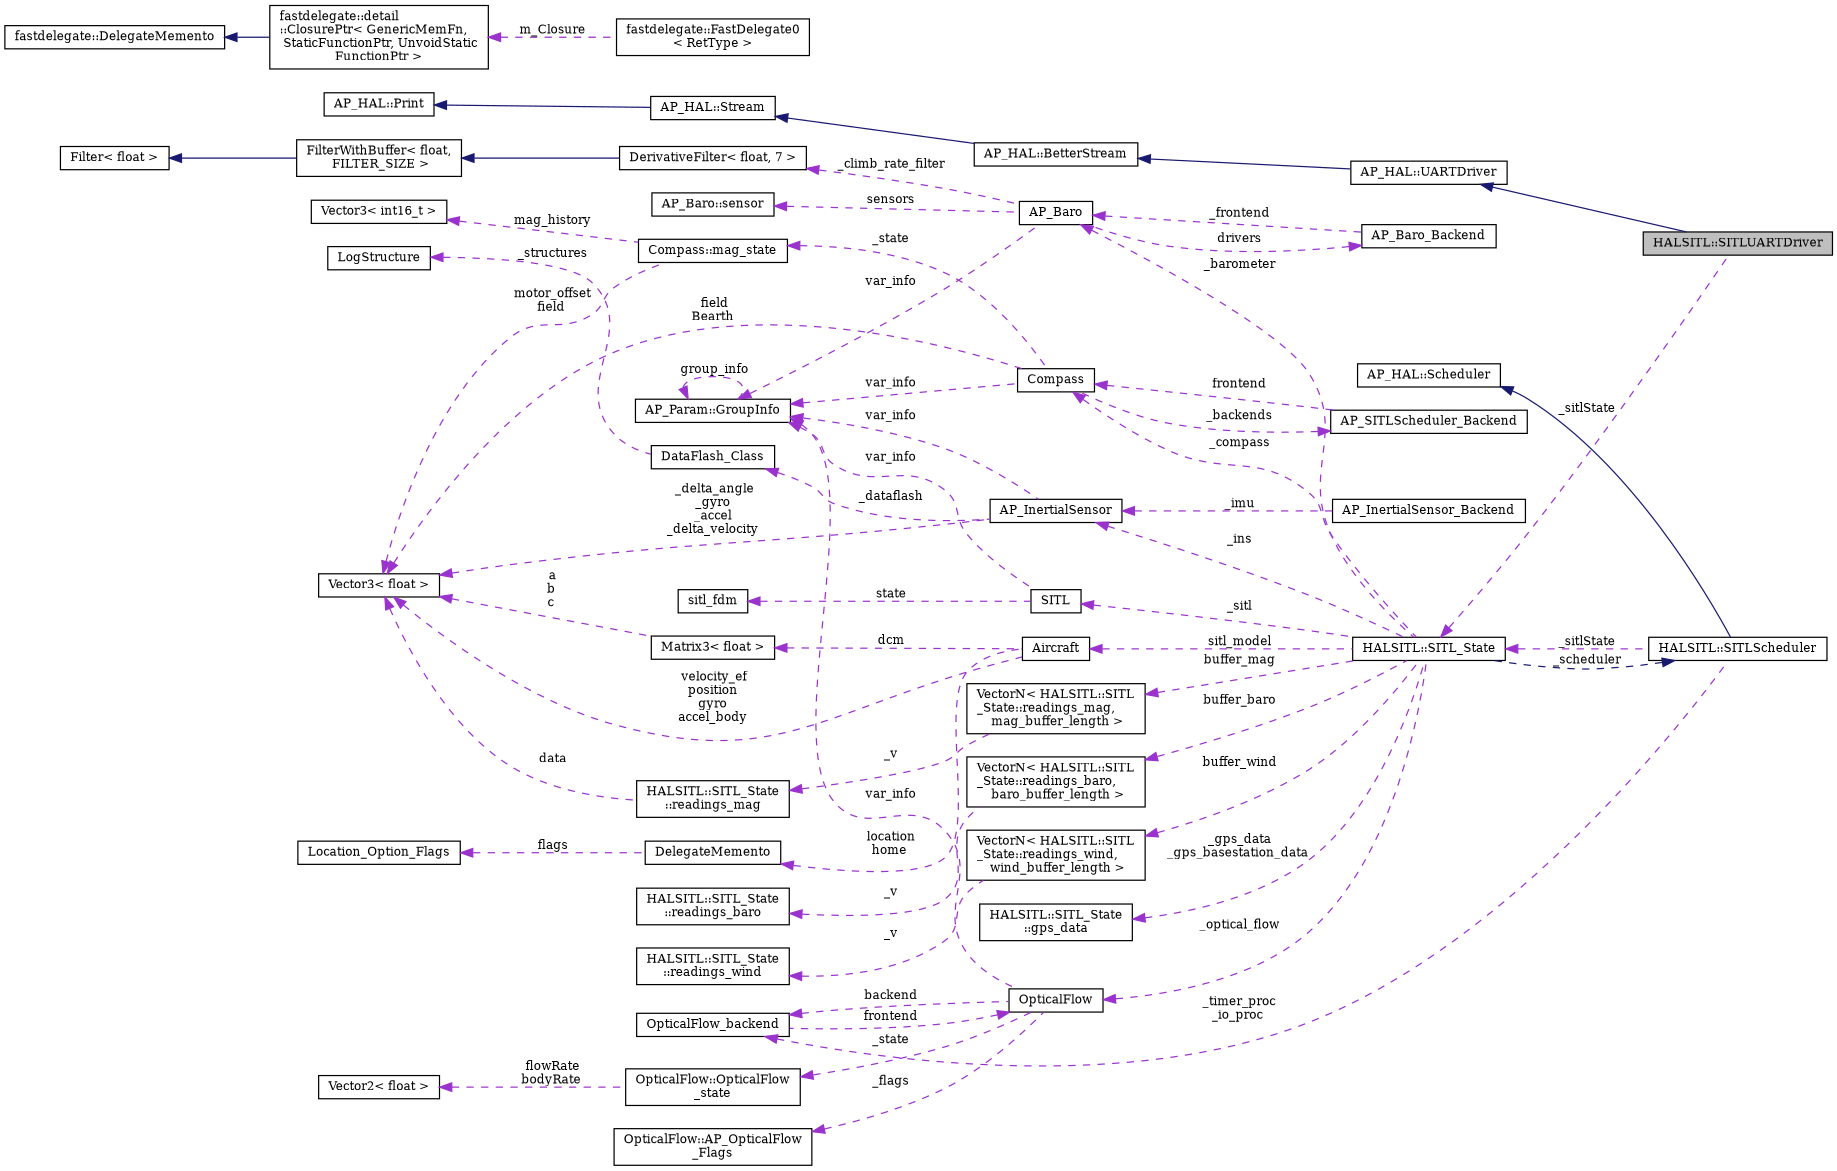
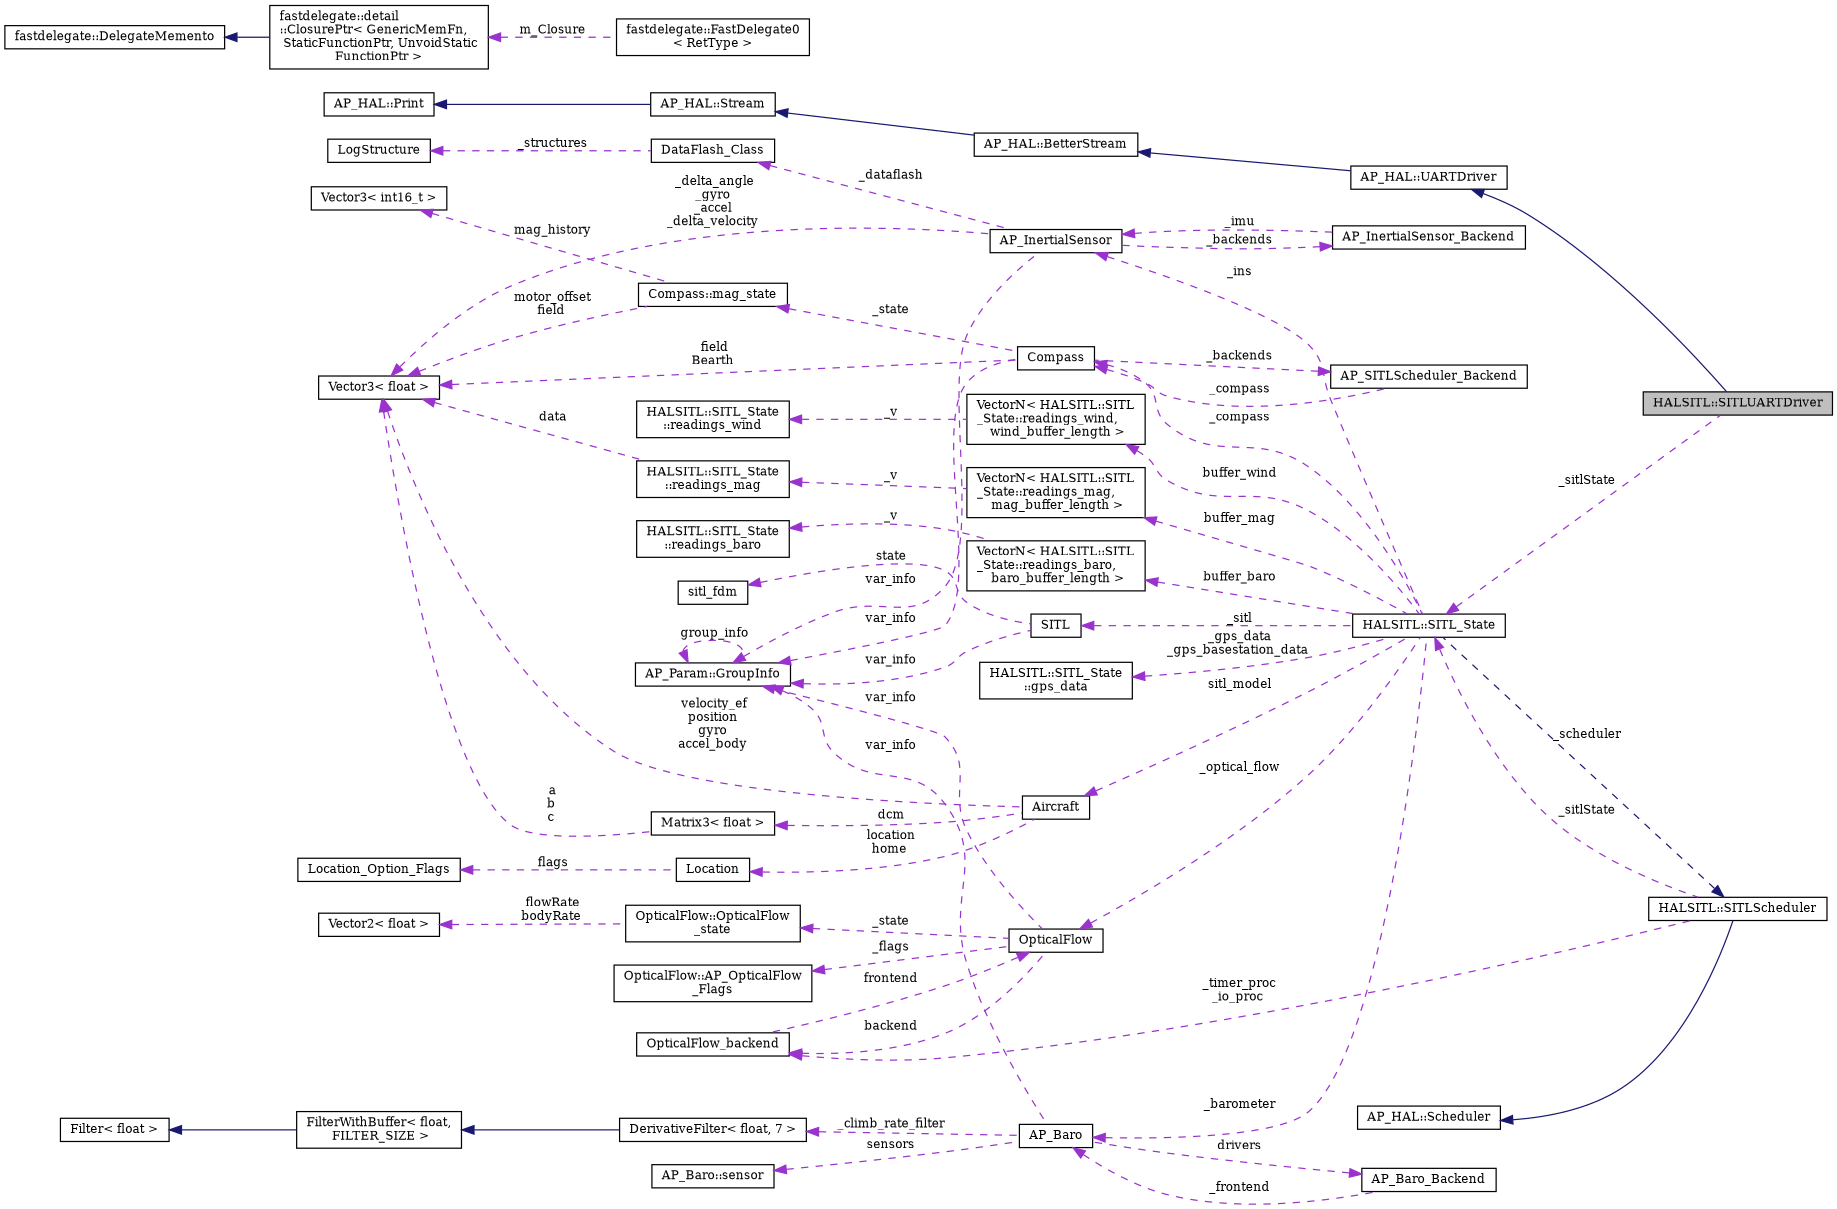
none -> (1221, 249)
(1238, 385) -> (1238, 389)
(713, 853) -> (713, 870)
